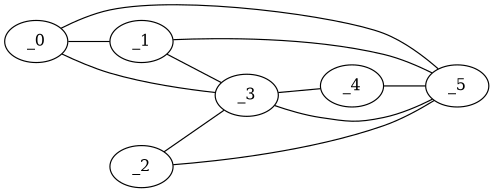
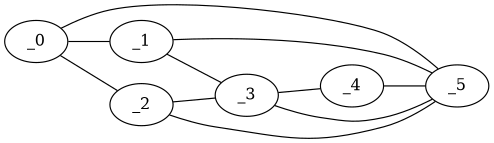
(137, 80) -> (89, 73)
